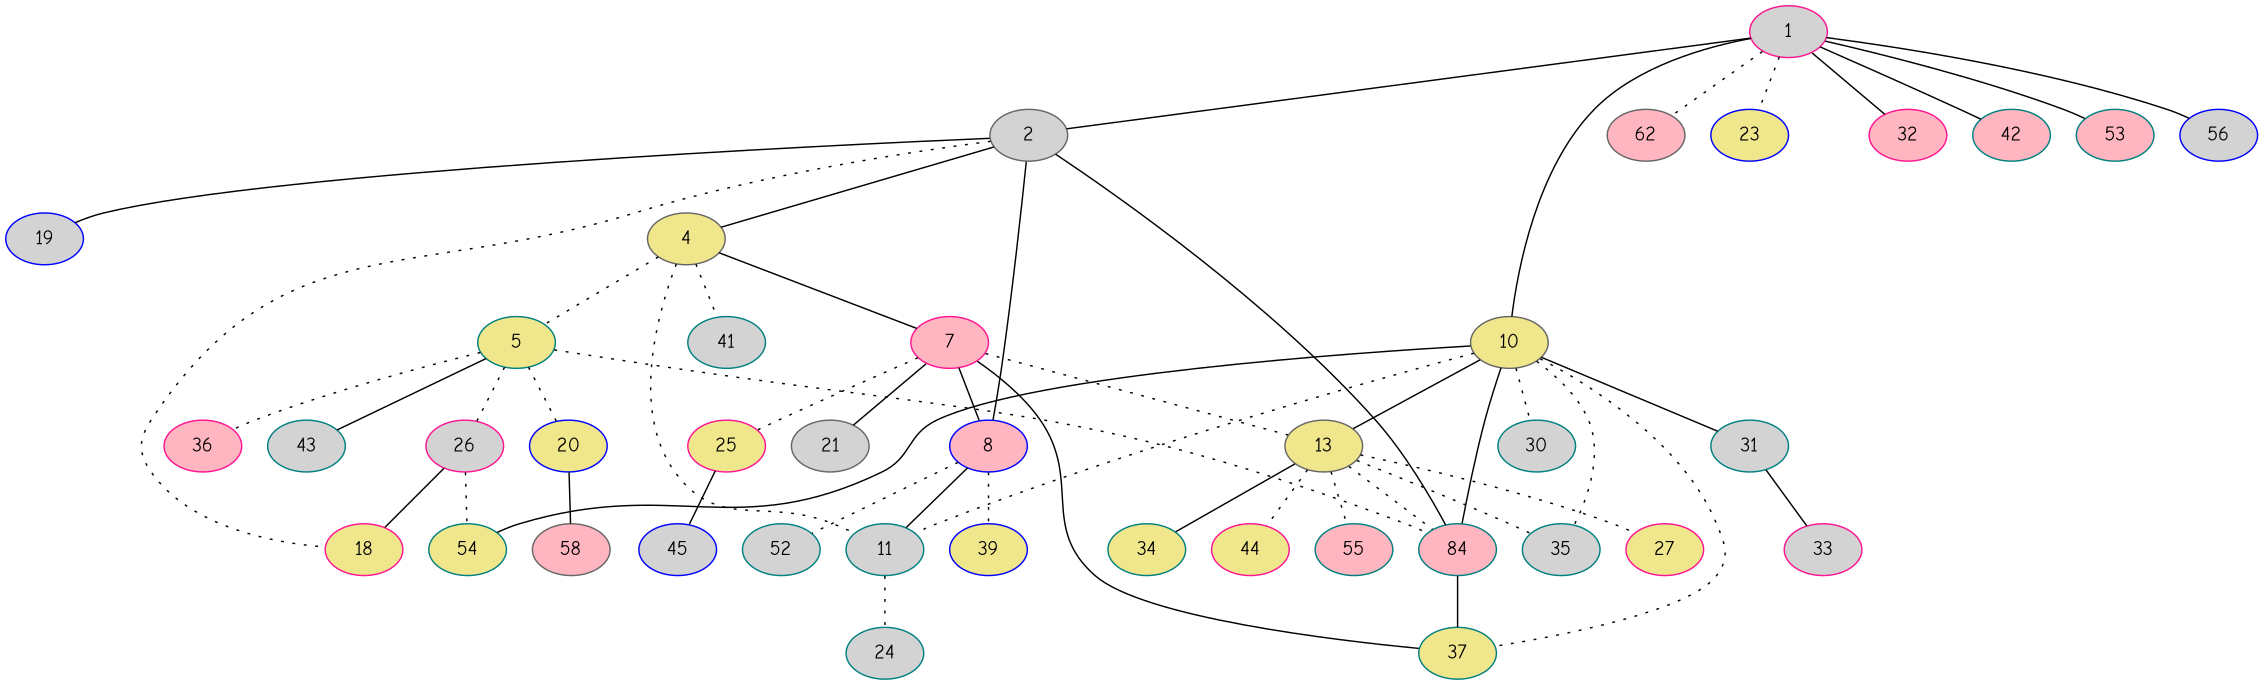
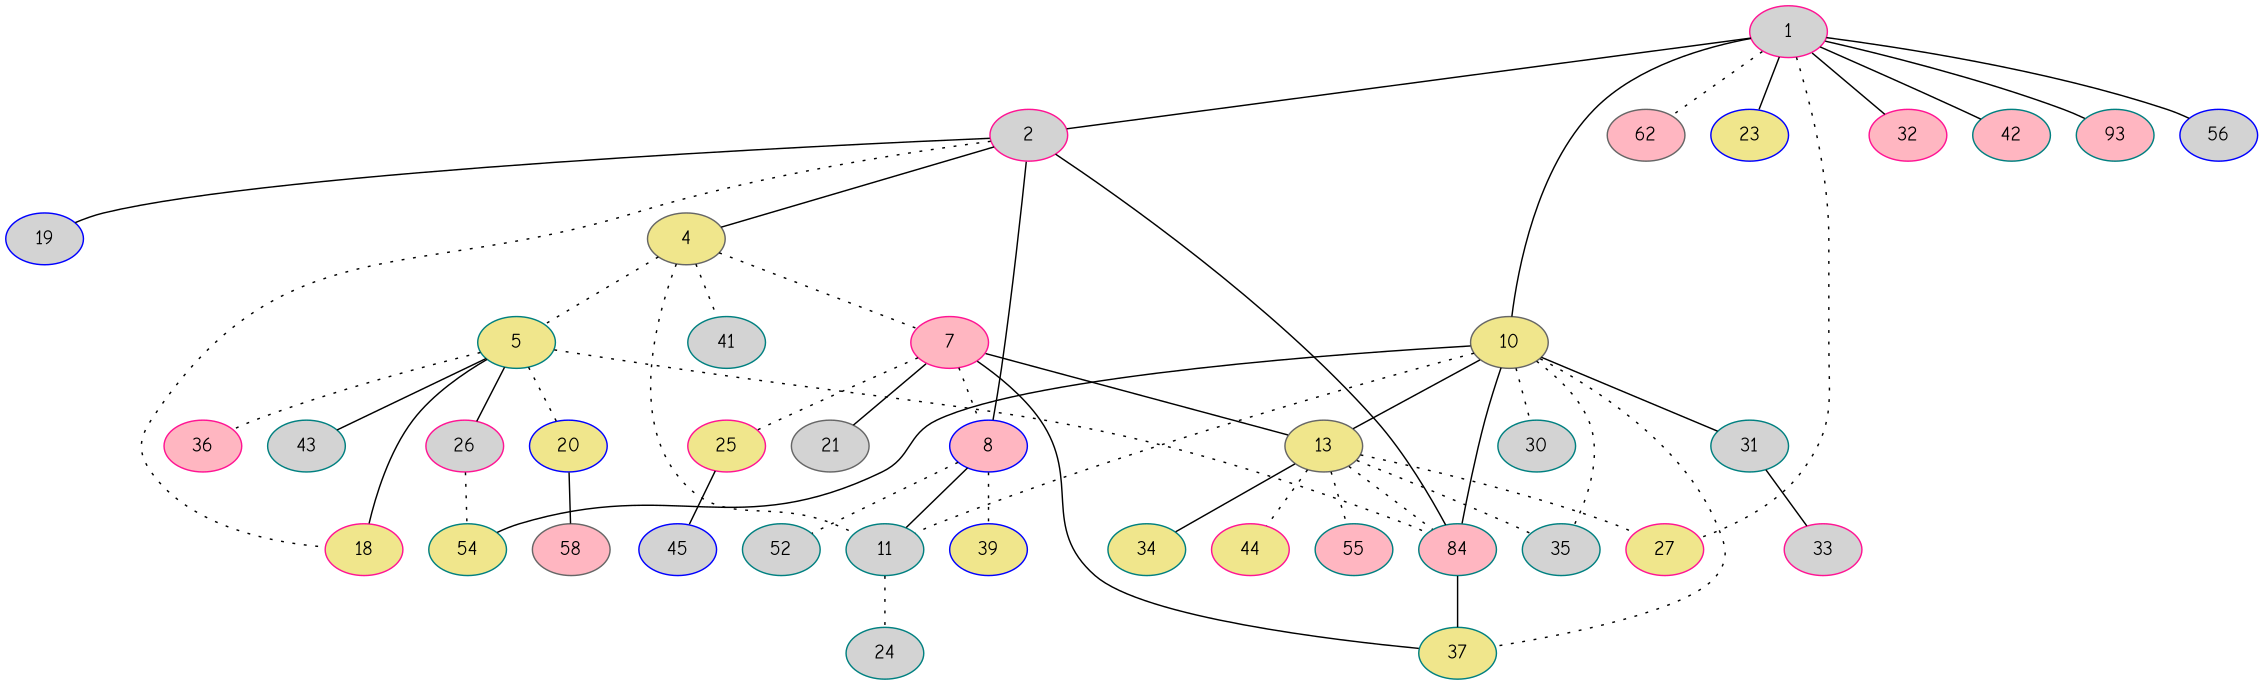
(1769, 83) -> (1769, 83)
(1029, 135) -> (1029, 135)
(2115, 135) -> (2115, 135)
(818, 291) -> (818, 291)
none -> (1829, 328)
(491, 394) -> (491, 394)
(969, 394) -> (969, 394)
(1137, 394) -> (1137, 394)
(414, 498) -> (408, 427)
